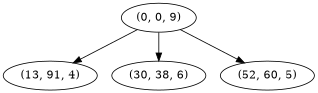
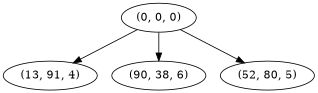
(159, 18) -> (159, 18)
(159, 76) -> (159, 76)
(267, 76) -> (267, 76)
